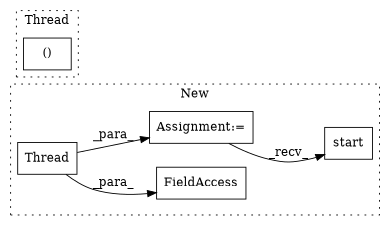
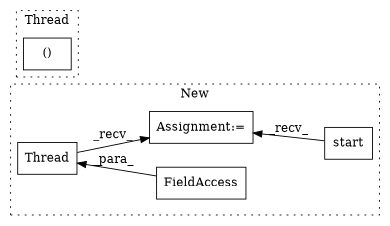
(113, 135) -> (113, 135)
(271, 160) -> (293, 137)
(105, 192) -> (121, 170)
